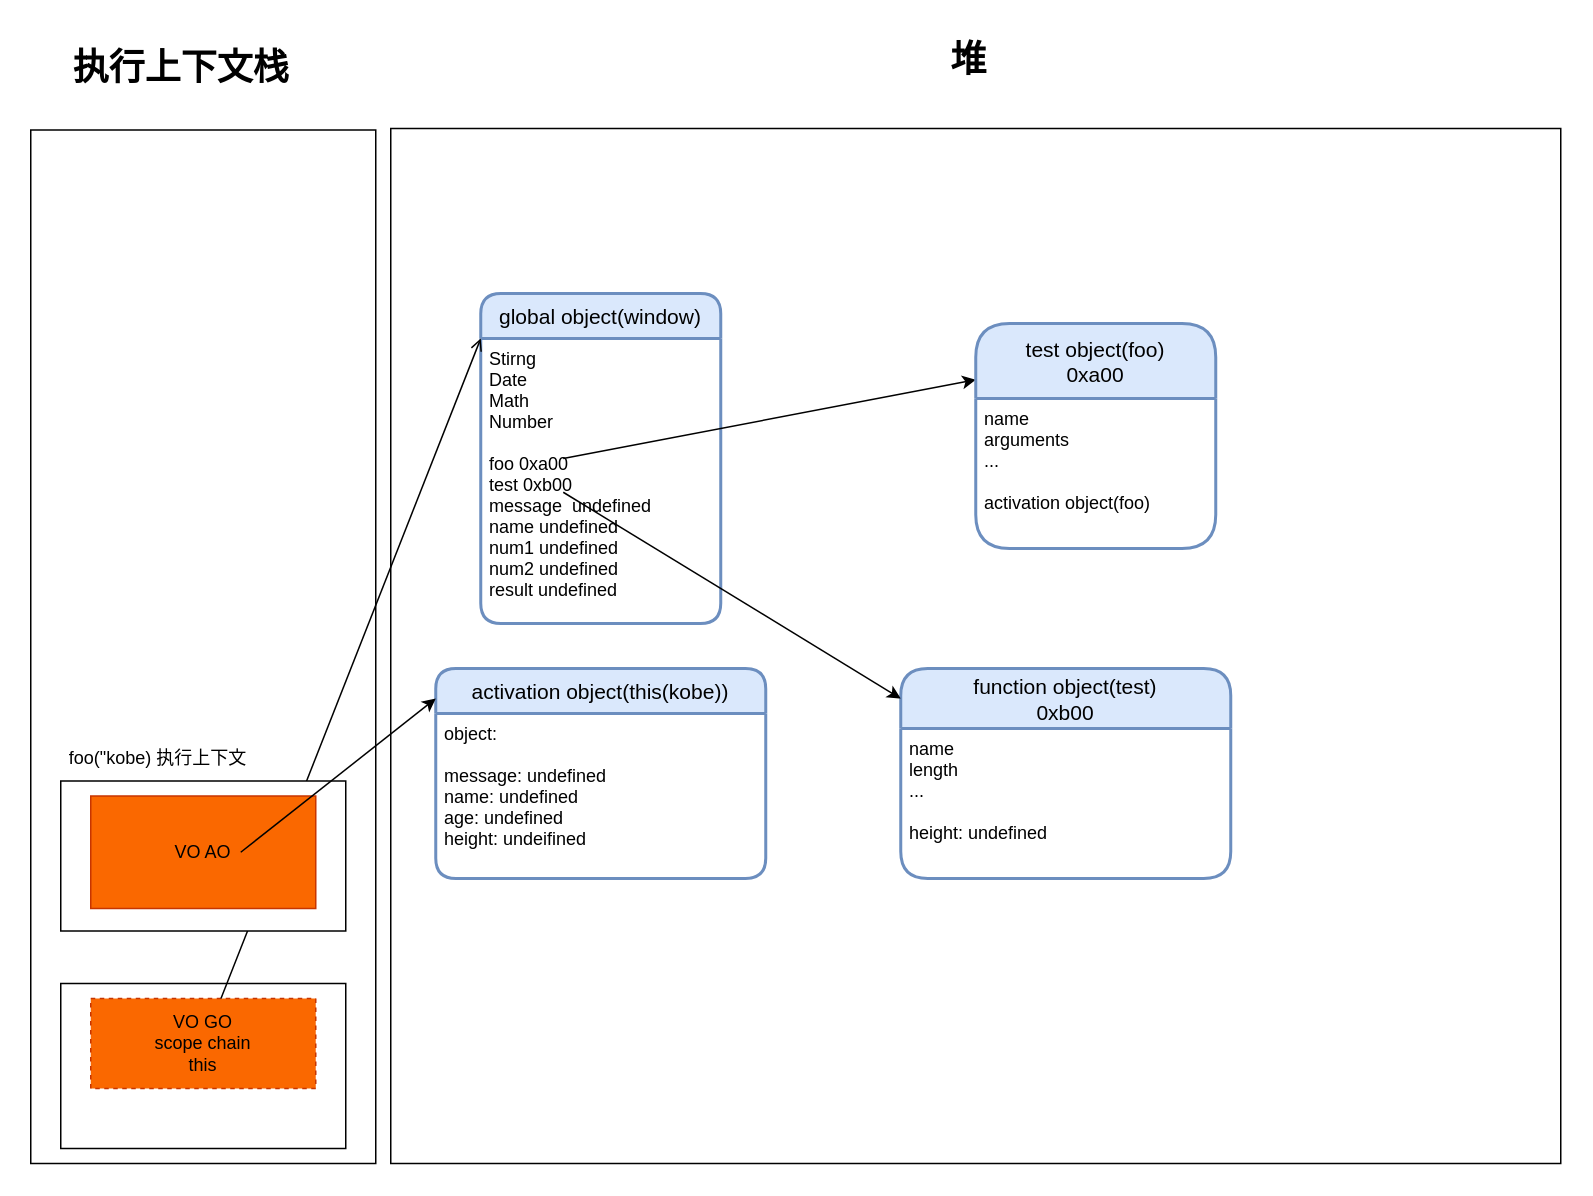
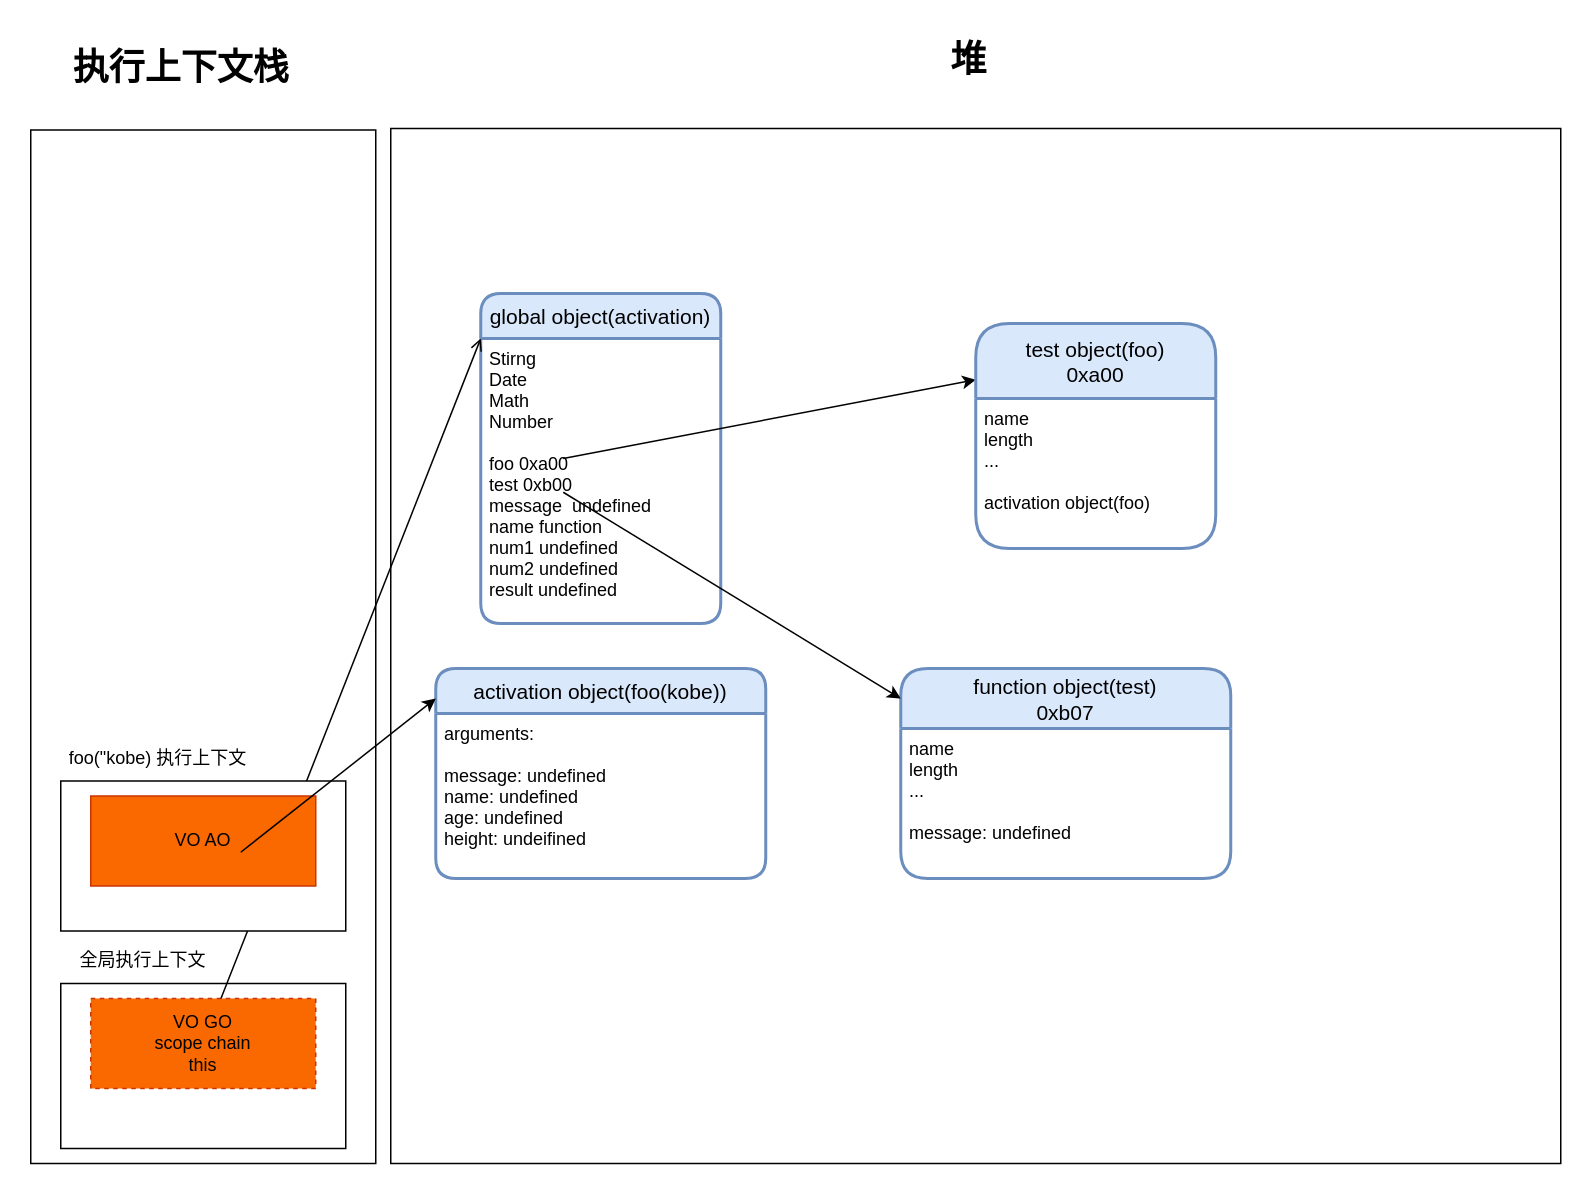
(600, 317) -> (600, 317)
(517, 359) -> (517, 359)
(1004, 419) -> (1004, 419)
(1065, 687) -> (1065, 687)
(600, 692) -> (600, 692)
(477, 734) -> (492, 734)
(929, 749) -> (929, 749)
(203, 852) -> (203, 841)
none -> (143, 961)
